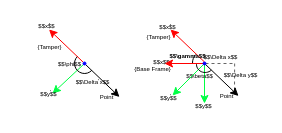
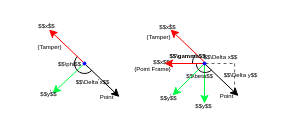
(153, 70) -> (153, 70)
